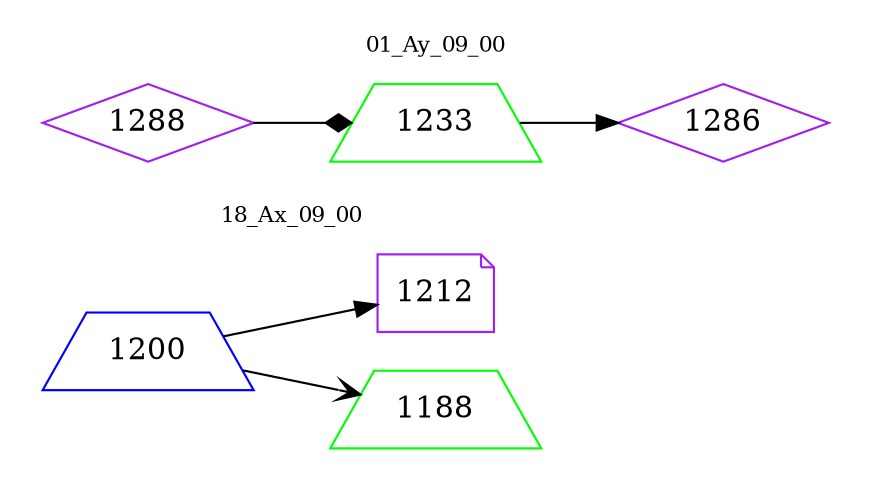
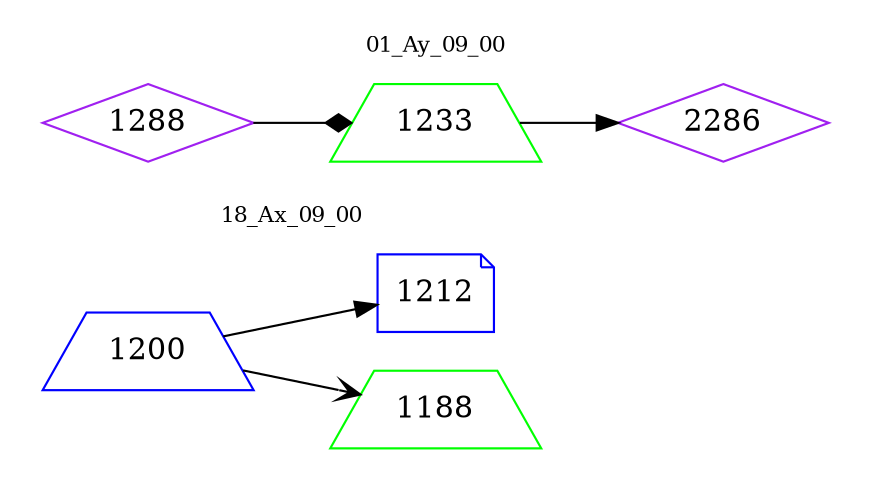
(723, 123) -> (723, 123)
(436, 293) -> (436, 293)
